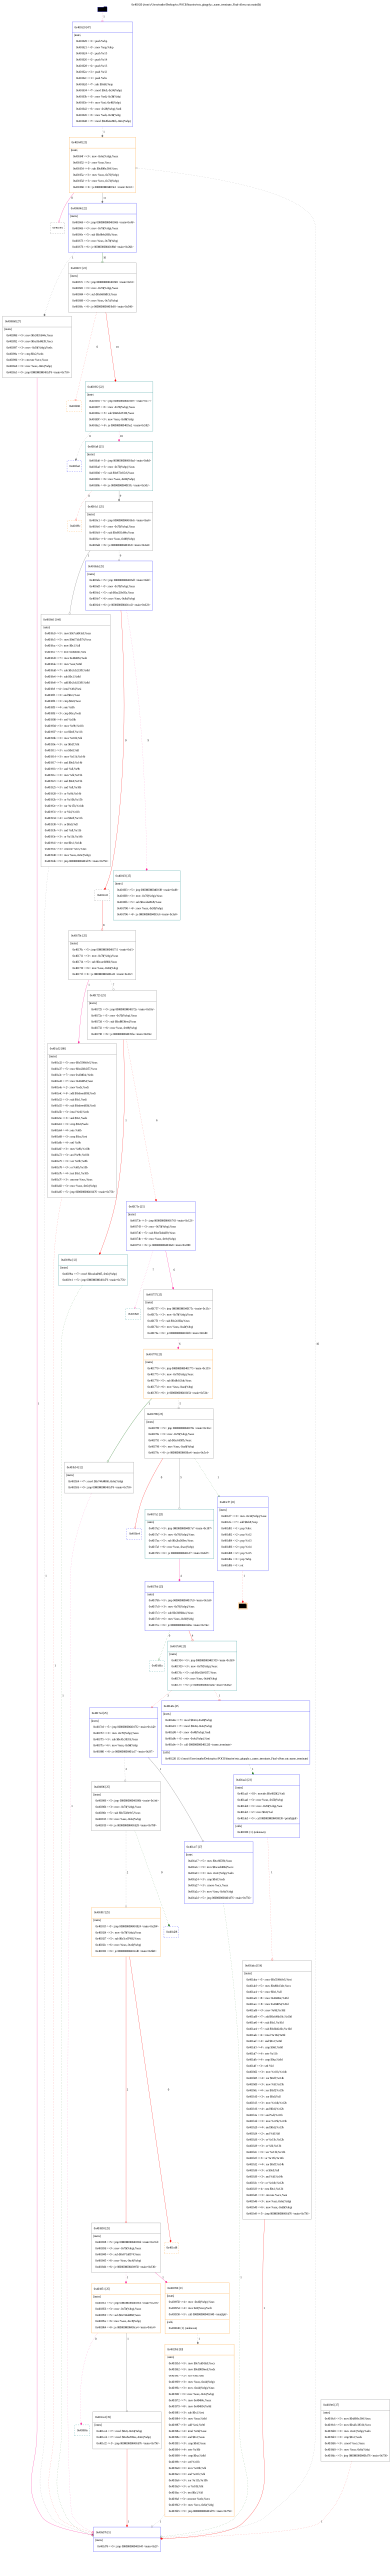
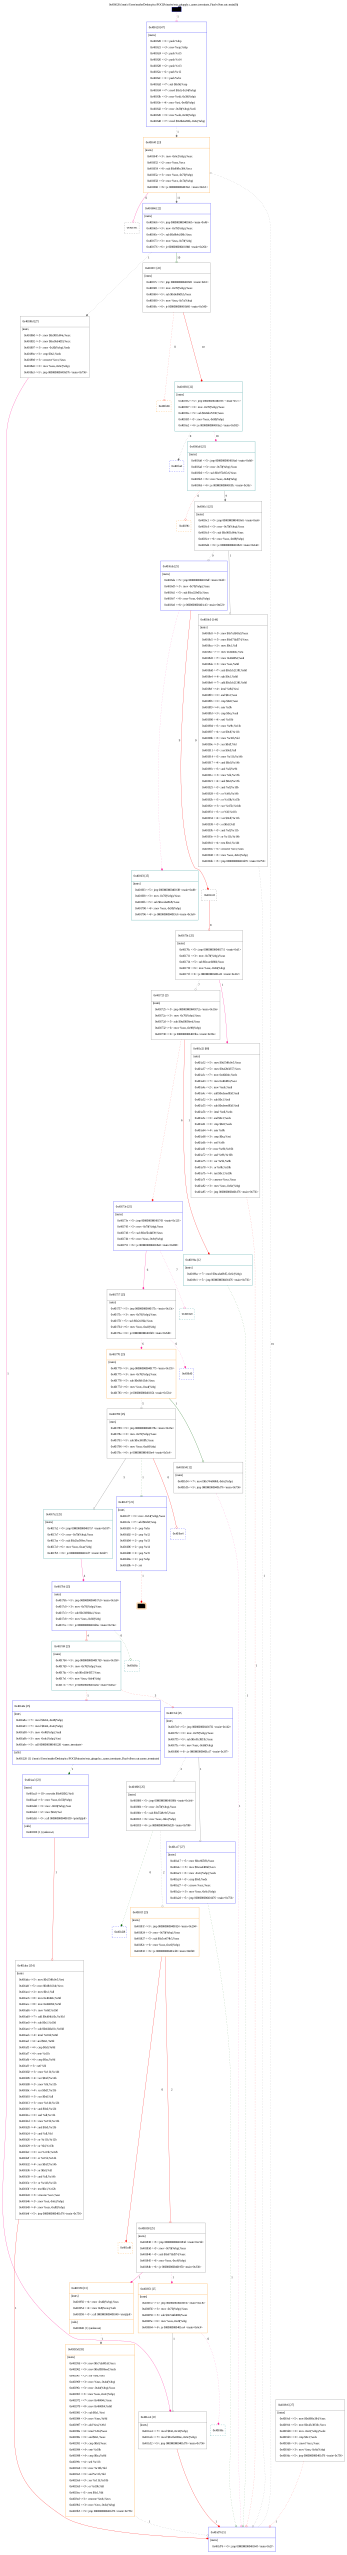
none -> (187, 1374)
(37, 1475) -> (7, 1437)
(270, 1898) -> (54, 1898)
